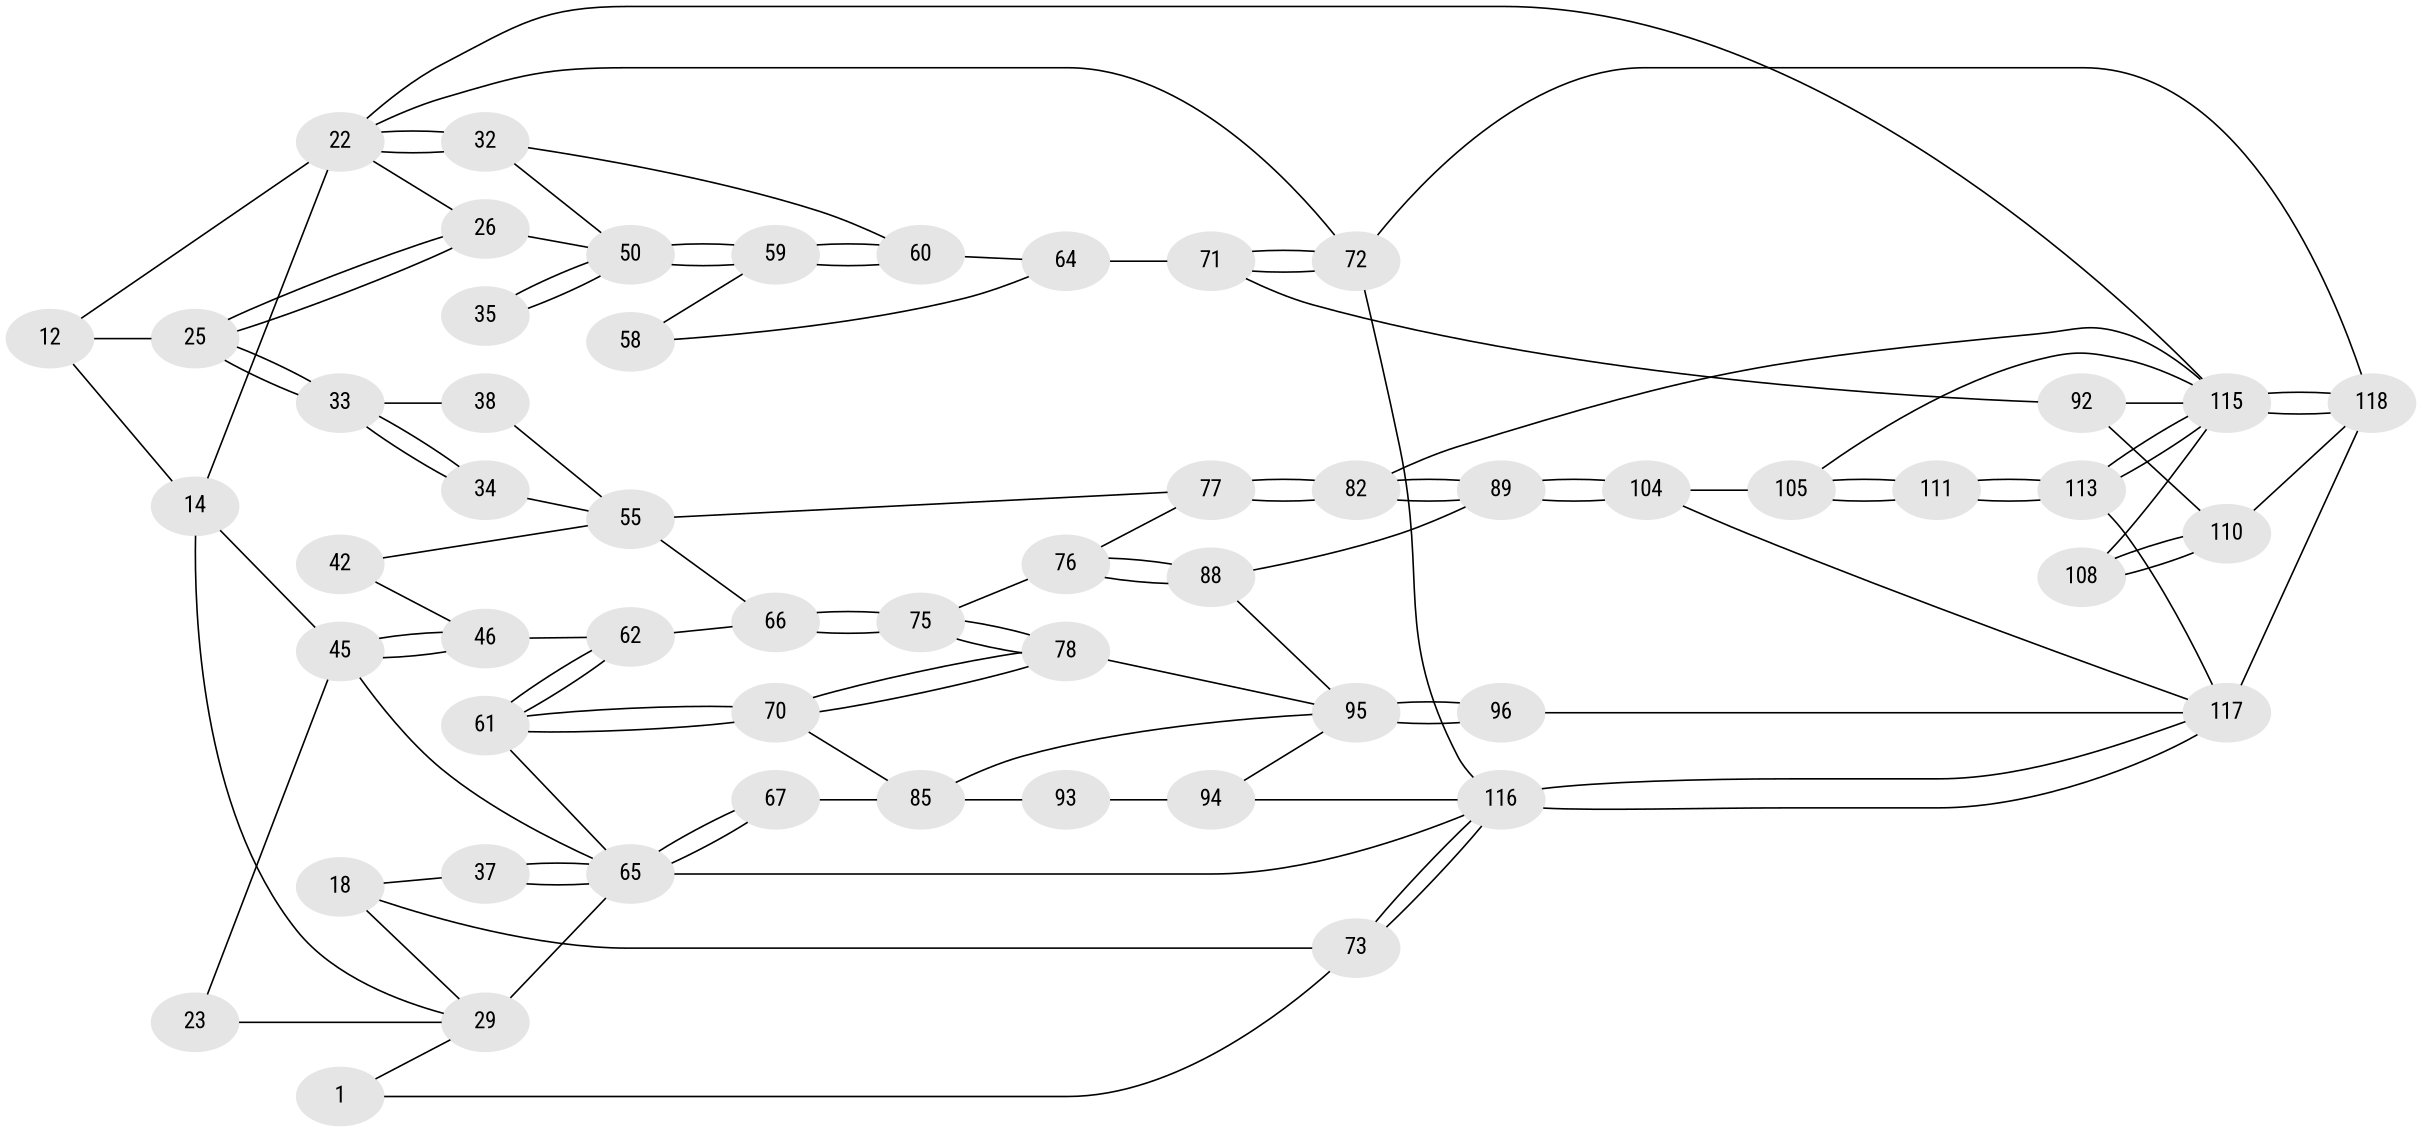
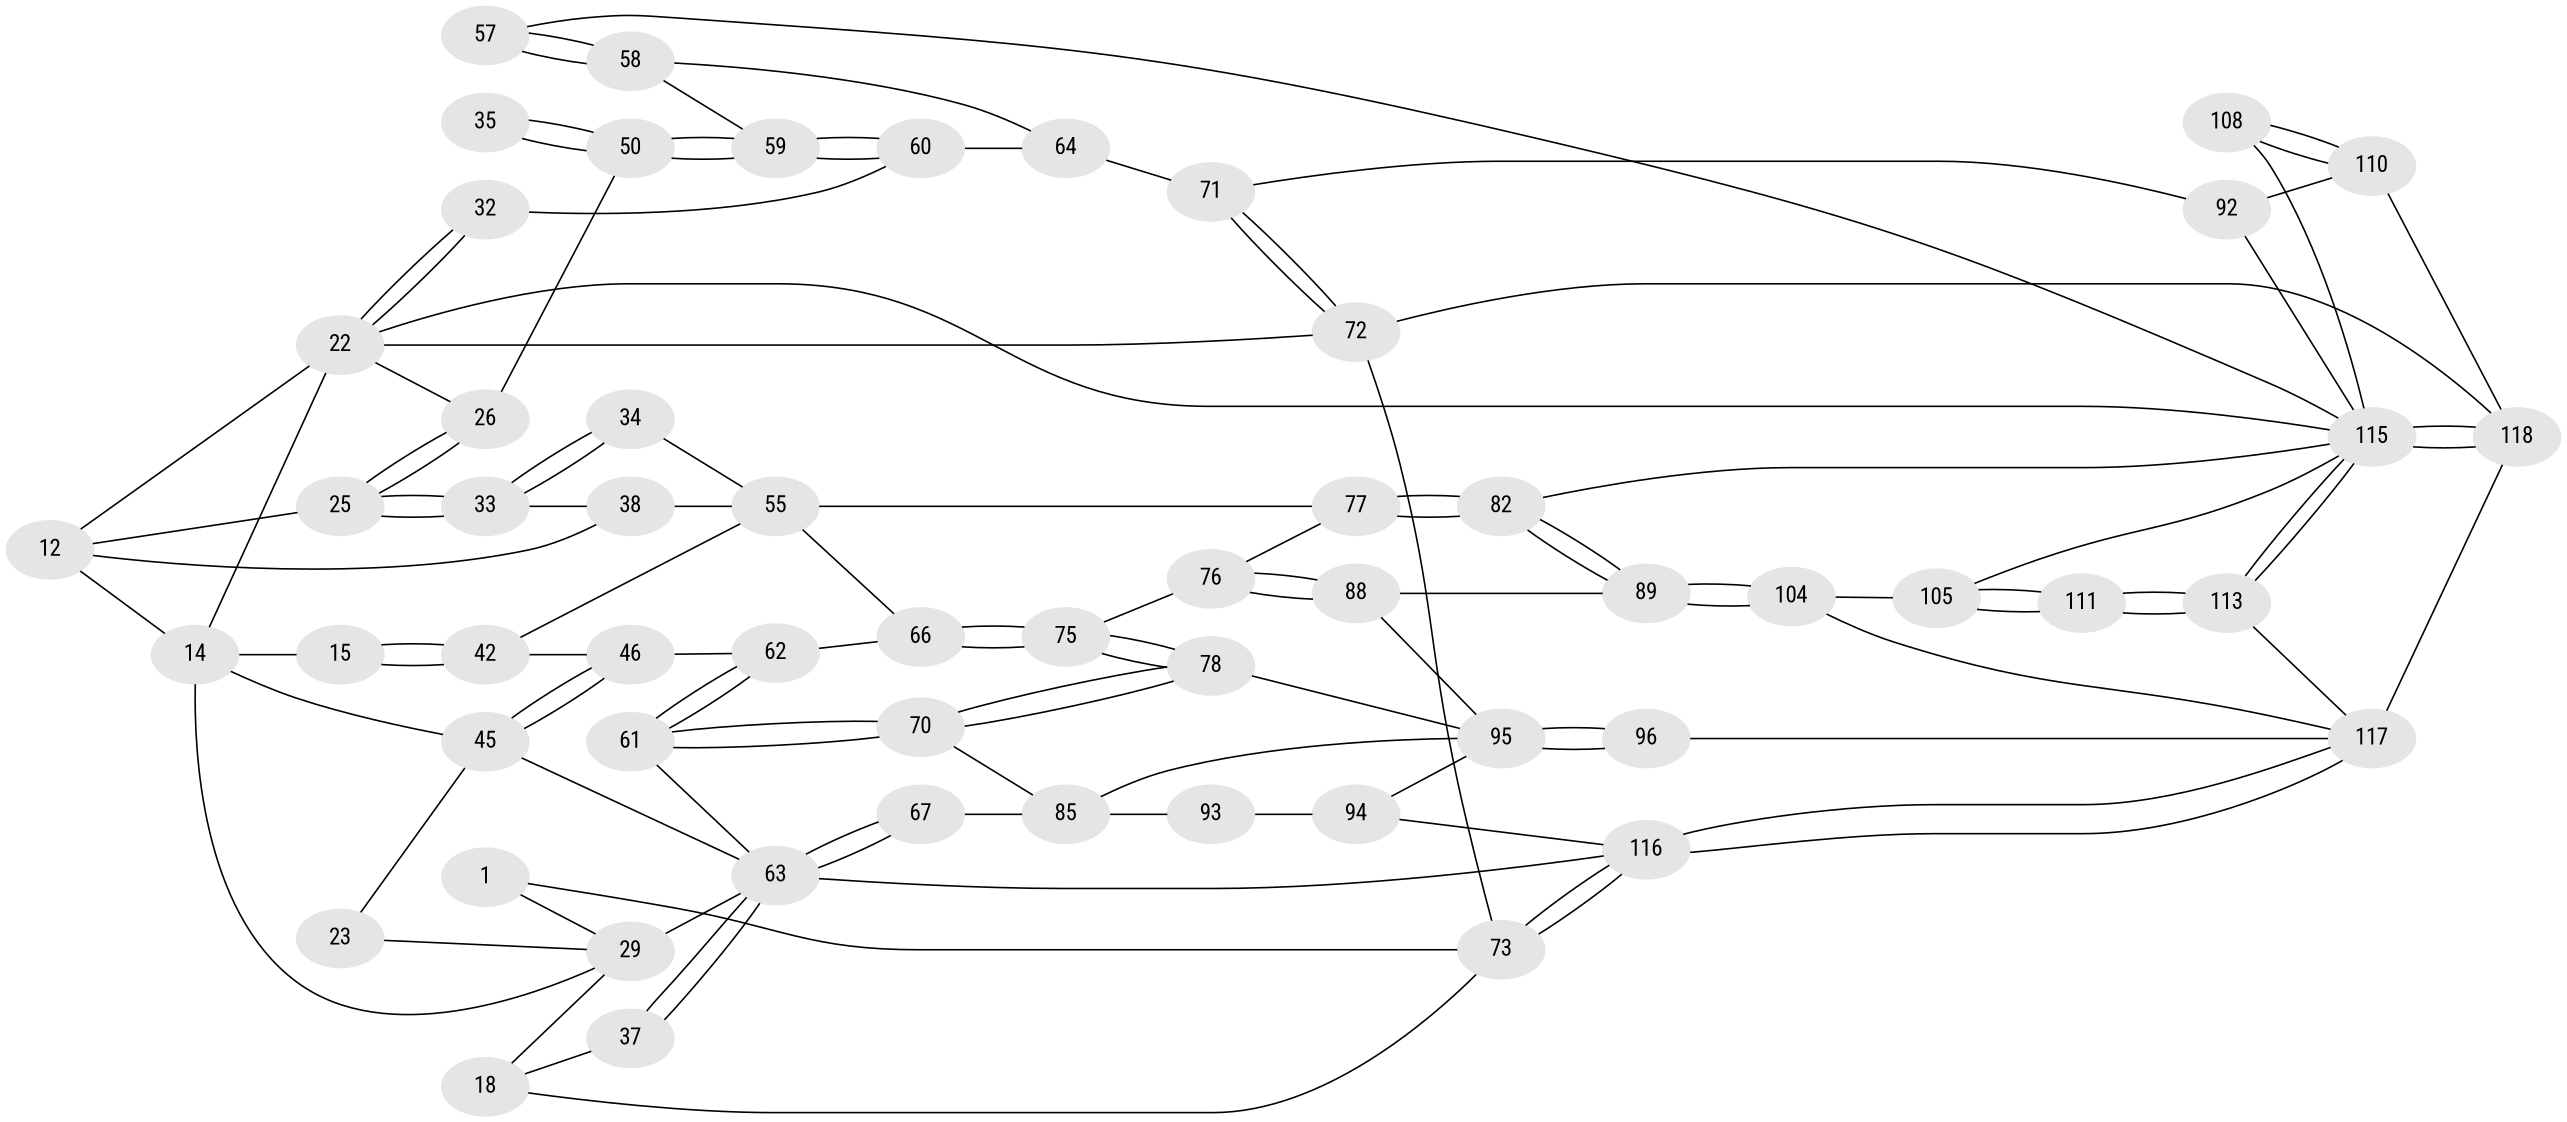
none -> (485, 35)
(558, 198) -> none
(1412, 550) -> (1433, 640)
none -> (347, 569)
none -> (340, 655)
(630, 874) -> (776, 876)
